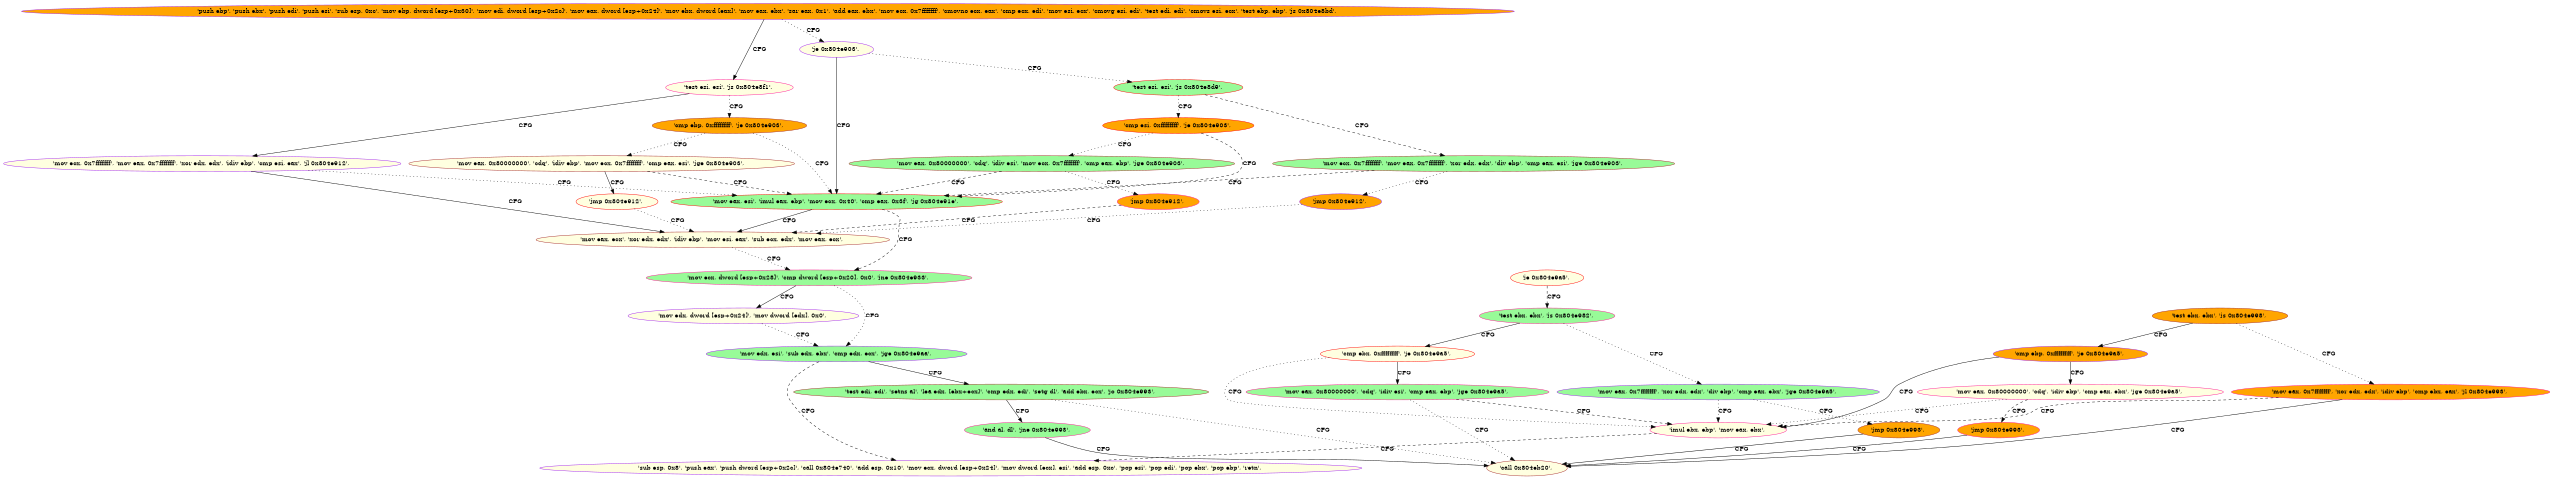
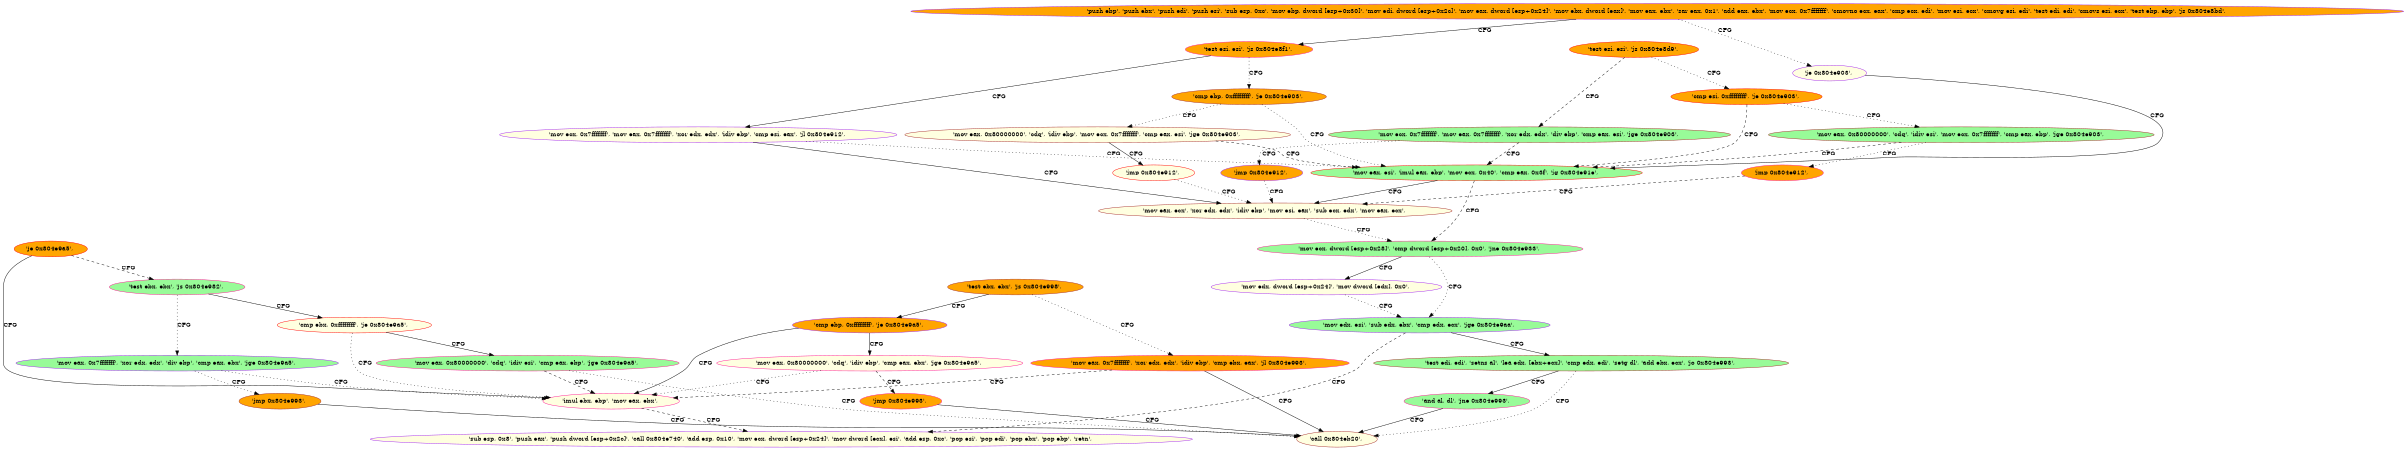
(998, 67) -> none
(729, 88) -> (1249, 49)
(1178, 88) -> (1634, 49)
(1547, 278) -> (51, 249)
none -> (211, 386)
